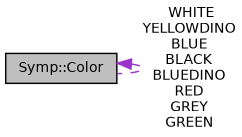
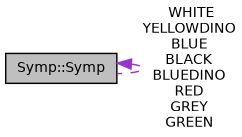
(61, 68) -> (61, 68)
